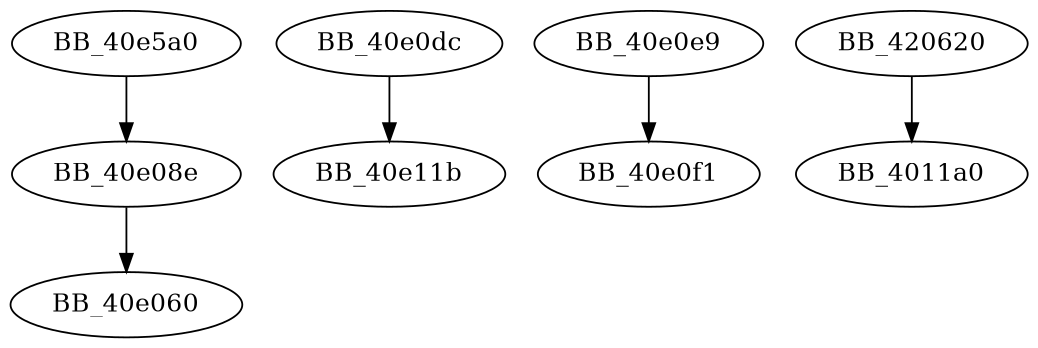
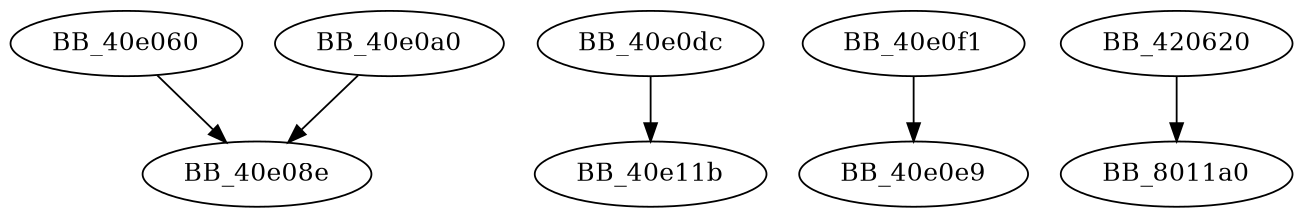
(126, 44) -> (389, 44)
(649, 100) -> (914, 100)
(912, 174) -> (1177, 174)
(126, 231) -> (185, 102)
